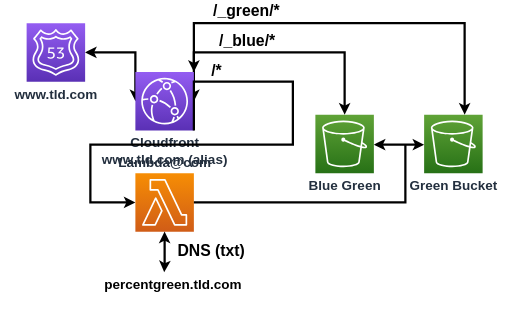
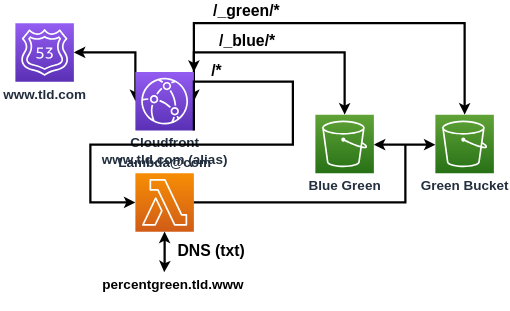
(56, 52) -> (45, 52)
(453, 144) -> (465, 144)
(173, 283) -> (173, 283)
